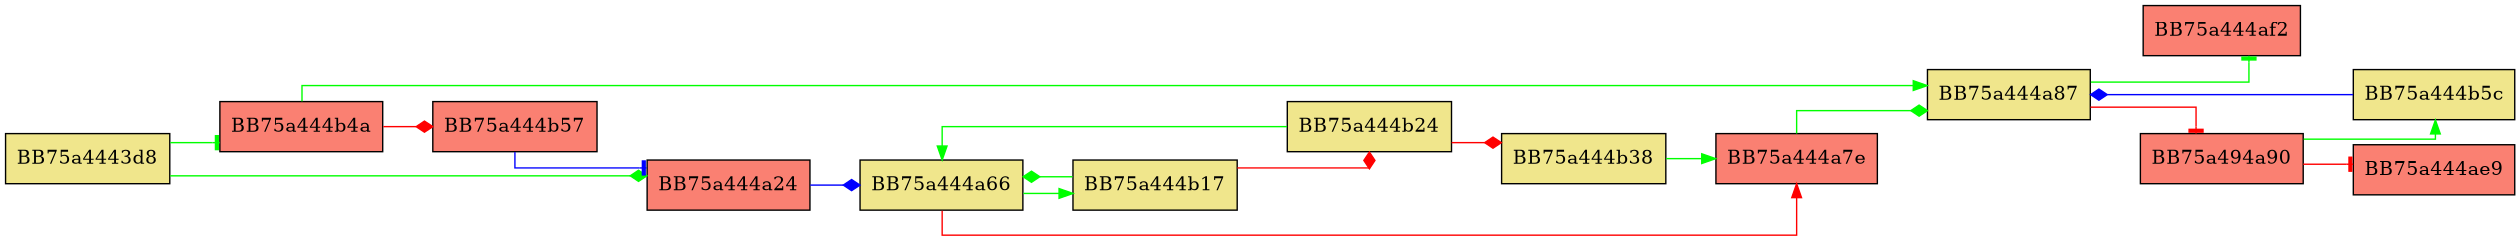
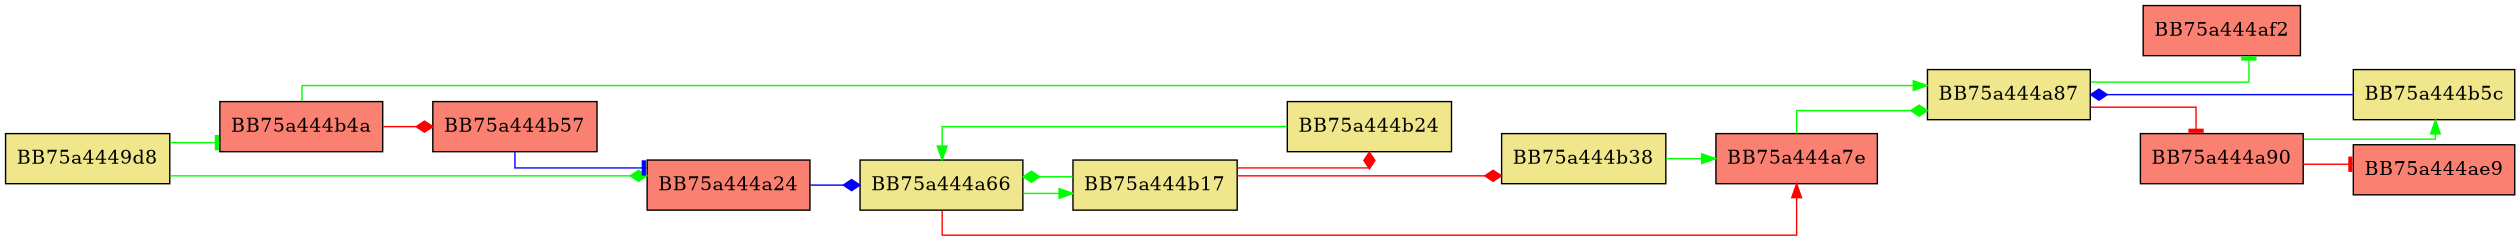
(1468, 143) -> (1373, 176)
(88, 159) -> (88, 159)
(2222, 159) -> (2222, 159)
